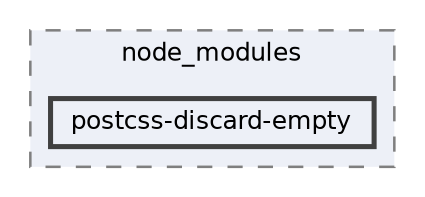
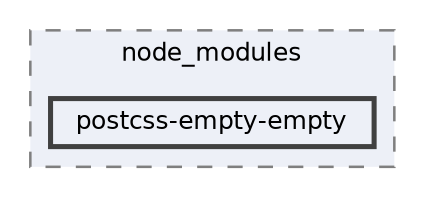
(212, 123) -> (212, 123)
